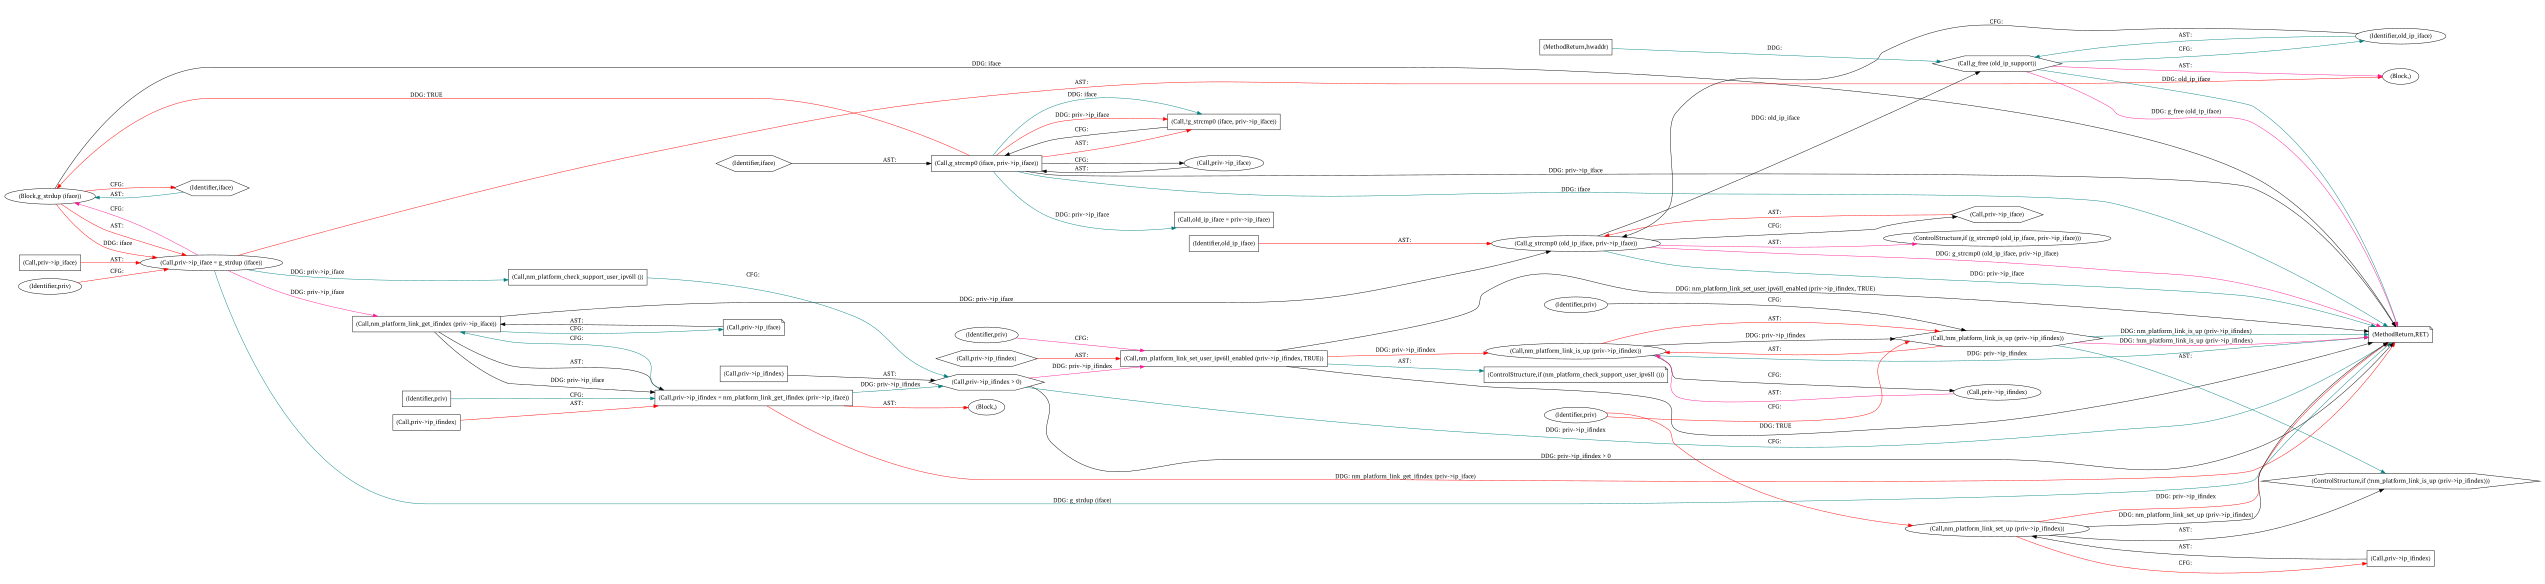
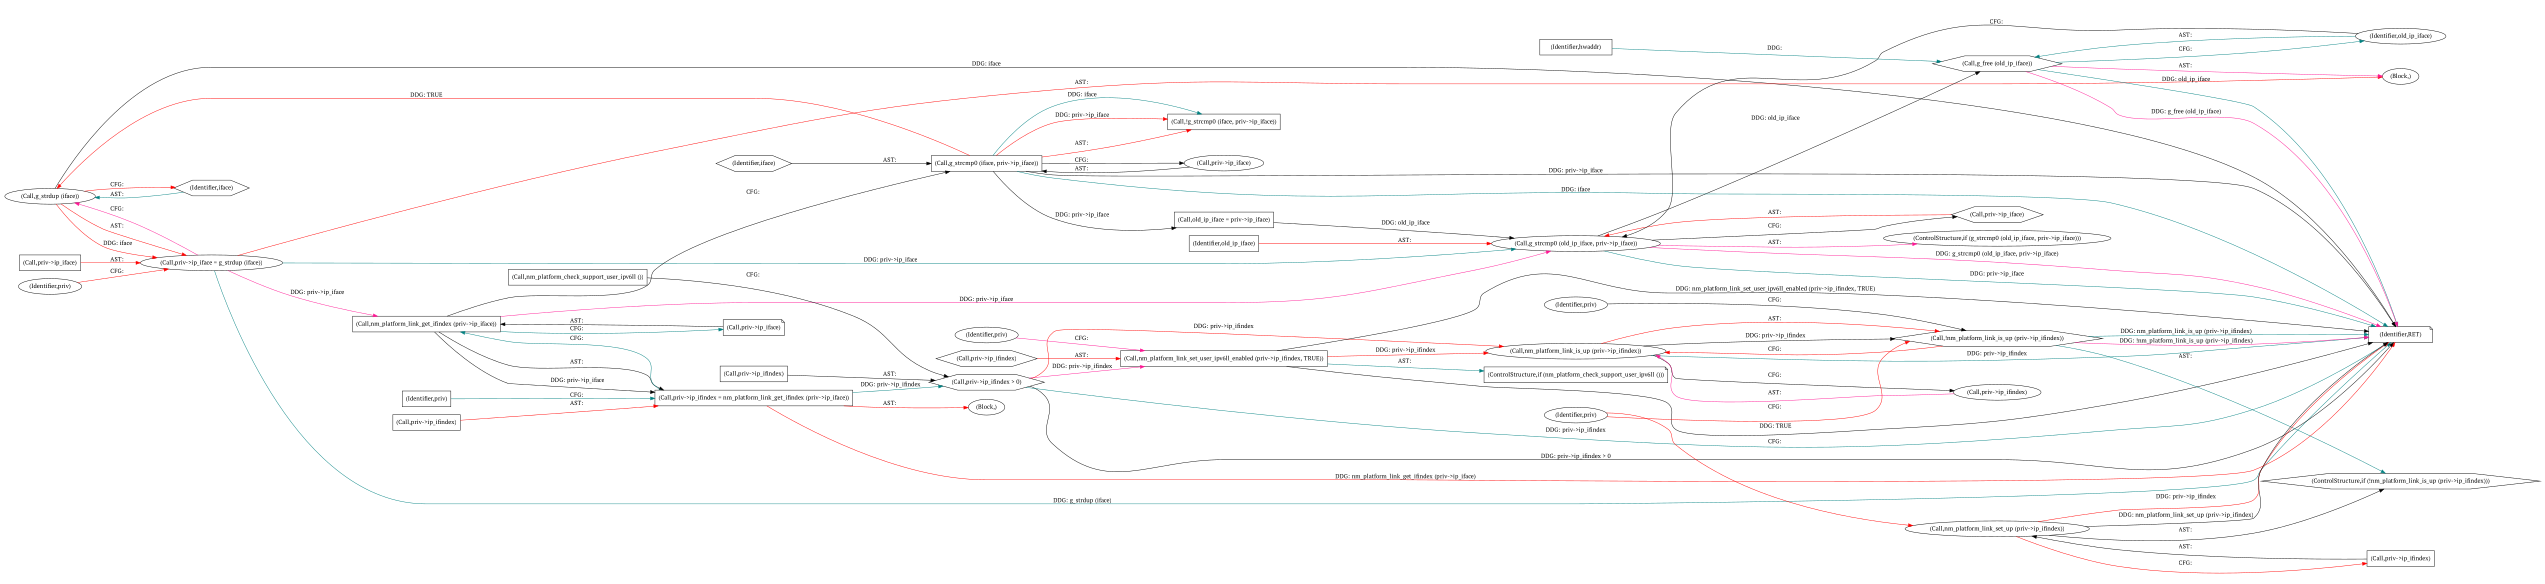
(1576, 47) -> (1576, 47)
(1997, 64) -> (1997, 64)
(1087, 135) -> (692, 248)
(50, 196) -> (50, 196)
(1074, 224) -> (1074, 224)
none -> (1392, 230)
(375, 280) -> (897, 264)
(798, 298) -> (798, 298)
(1026, 303) -> (1026, 303)
none -> (1247, 335)
(2401, 335) -> (2401, 335)
(1776, 349) -> (1776, 349)
